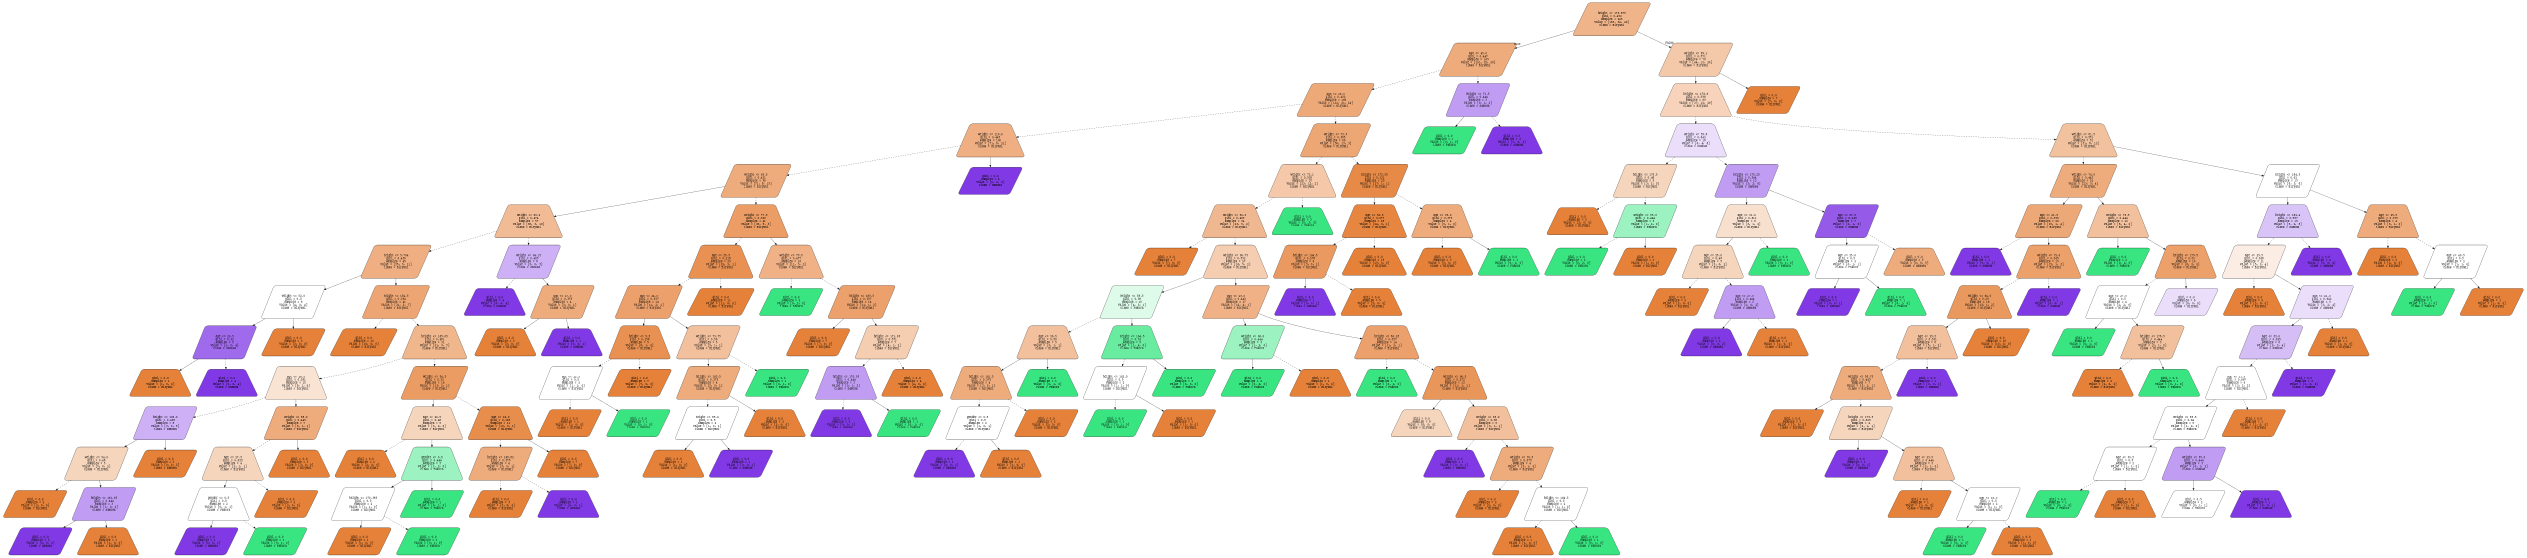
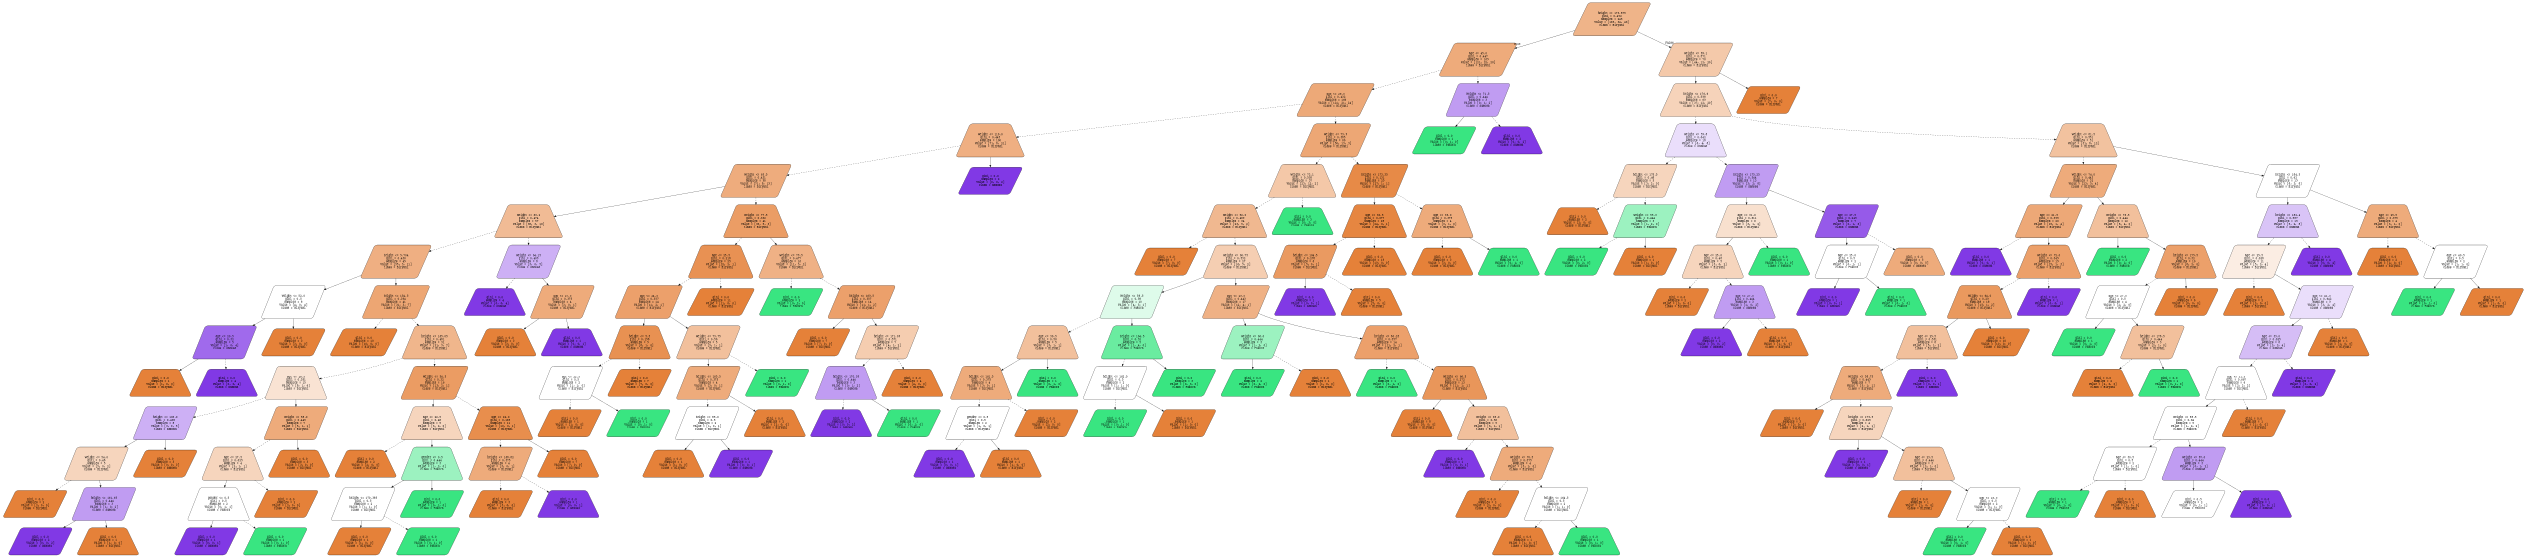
(2186, 302) -> (2186, 302)
(1422, 423) -> (1422, 423)
